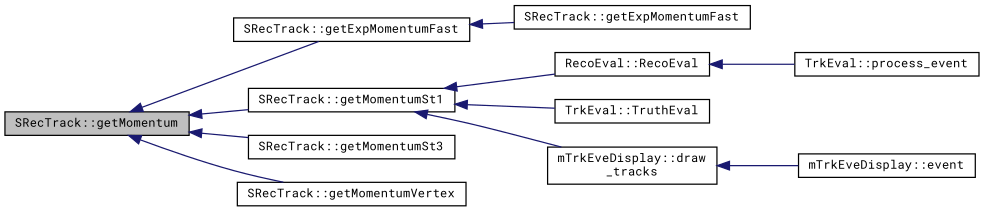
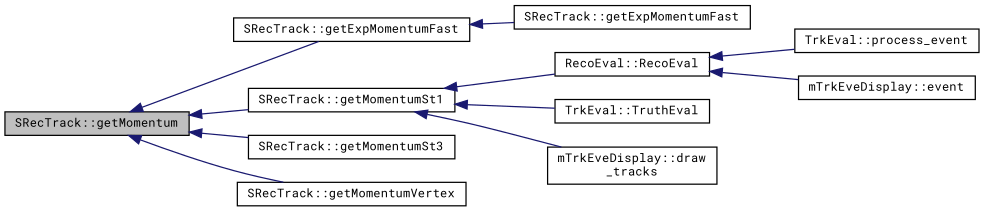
(764, 166) -> (760, 76)
